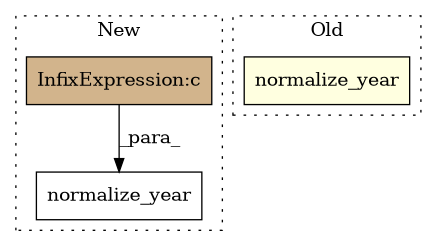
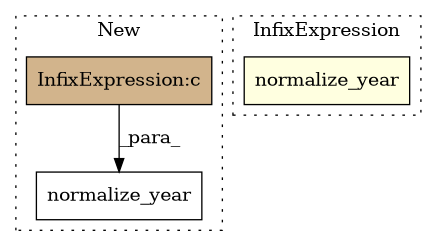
(327, 31) -> (327, 31)
